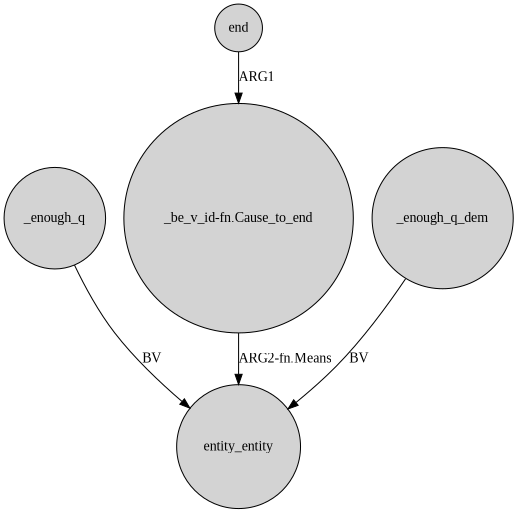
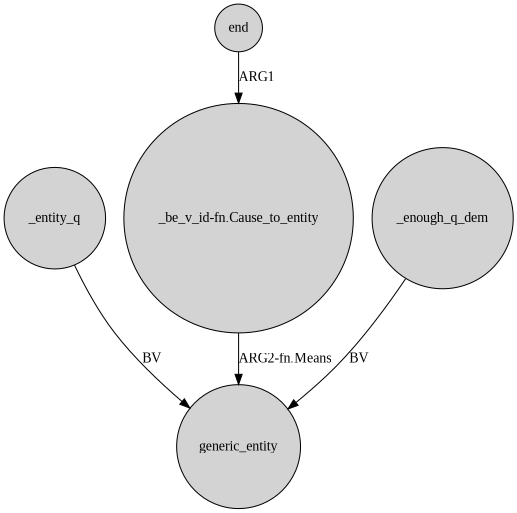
(55, 218) -> (55, 218)
(239, 218) -> (239, 218)
(239, 447) -> (239, 447)
